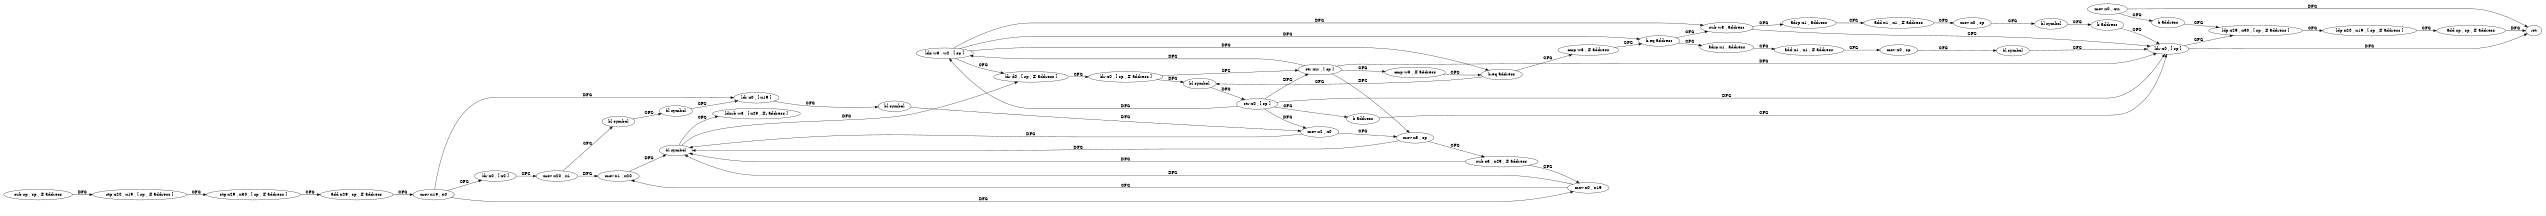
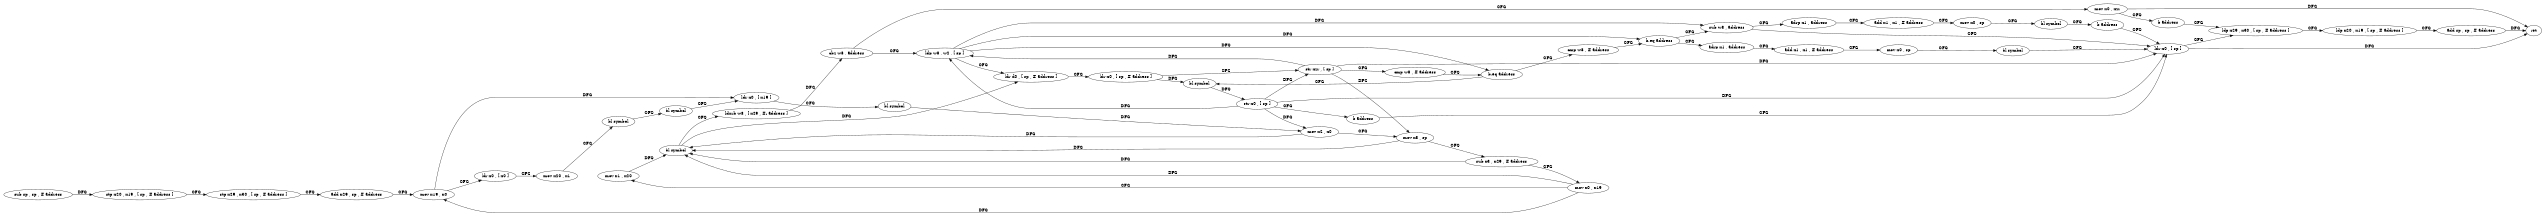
none -> (847, 53)
(586, 176) -> none
(1011, 201) -> (1013, 213)
